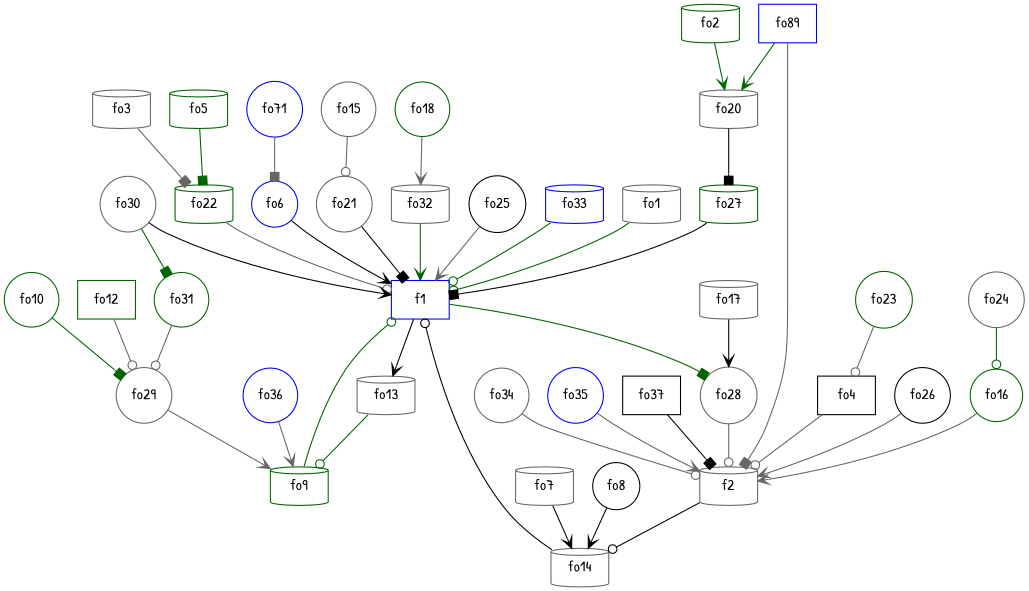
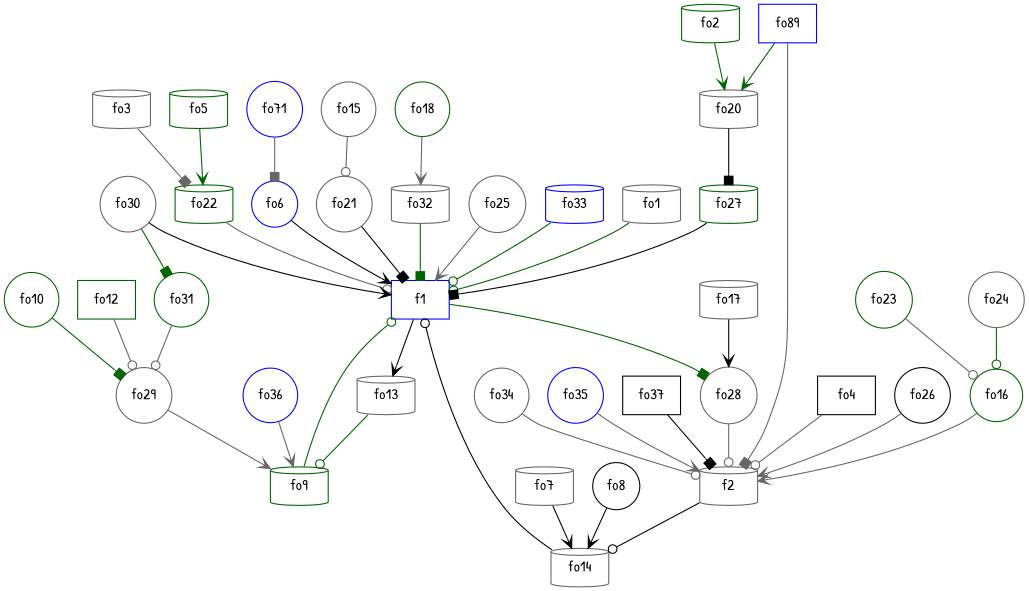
(201, 151) -> (201, 151)
(497, 204) -> (497, 204)
(420, 247) -> (420, 247)
(865, 347) -> (938, 345)
